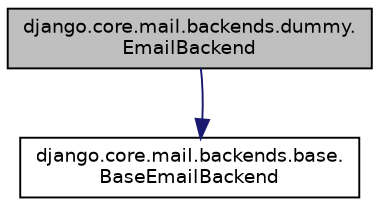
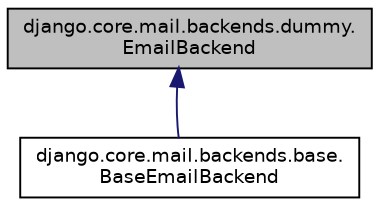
(203, 93) -> (177, 113)
